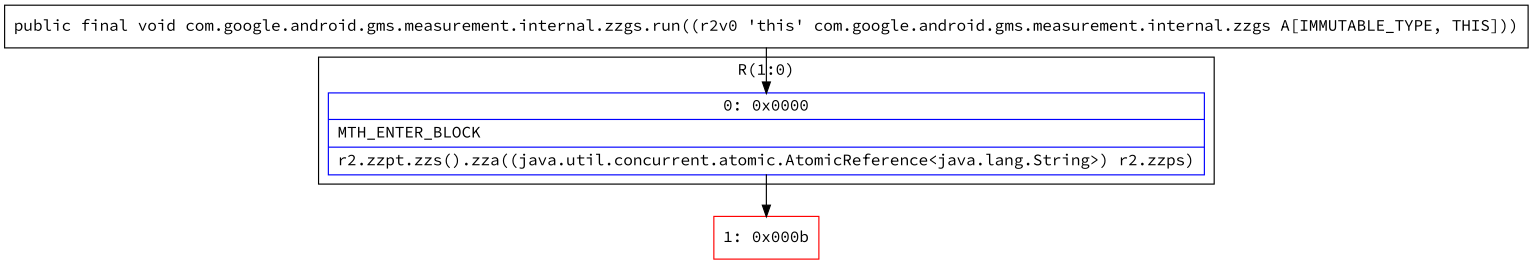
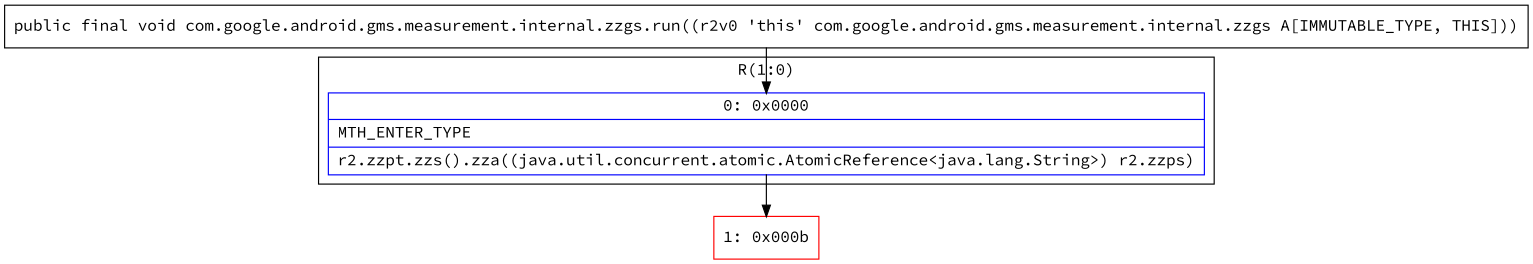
(409, 133) -> (405, 133)
